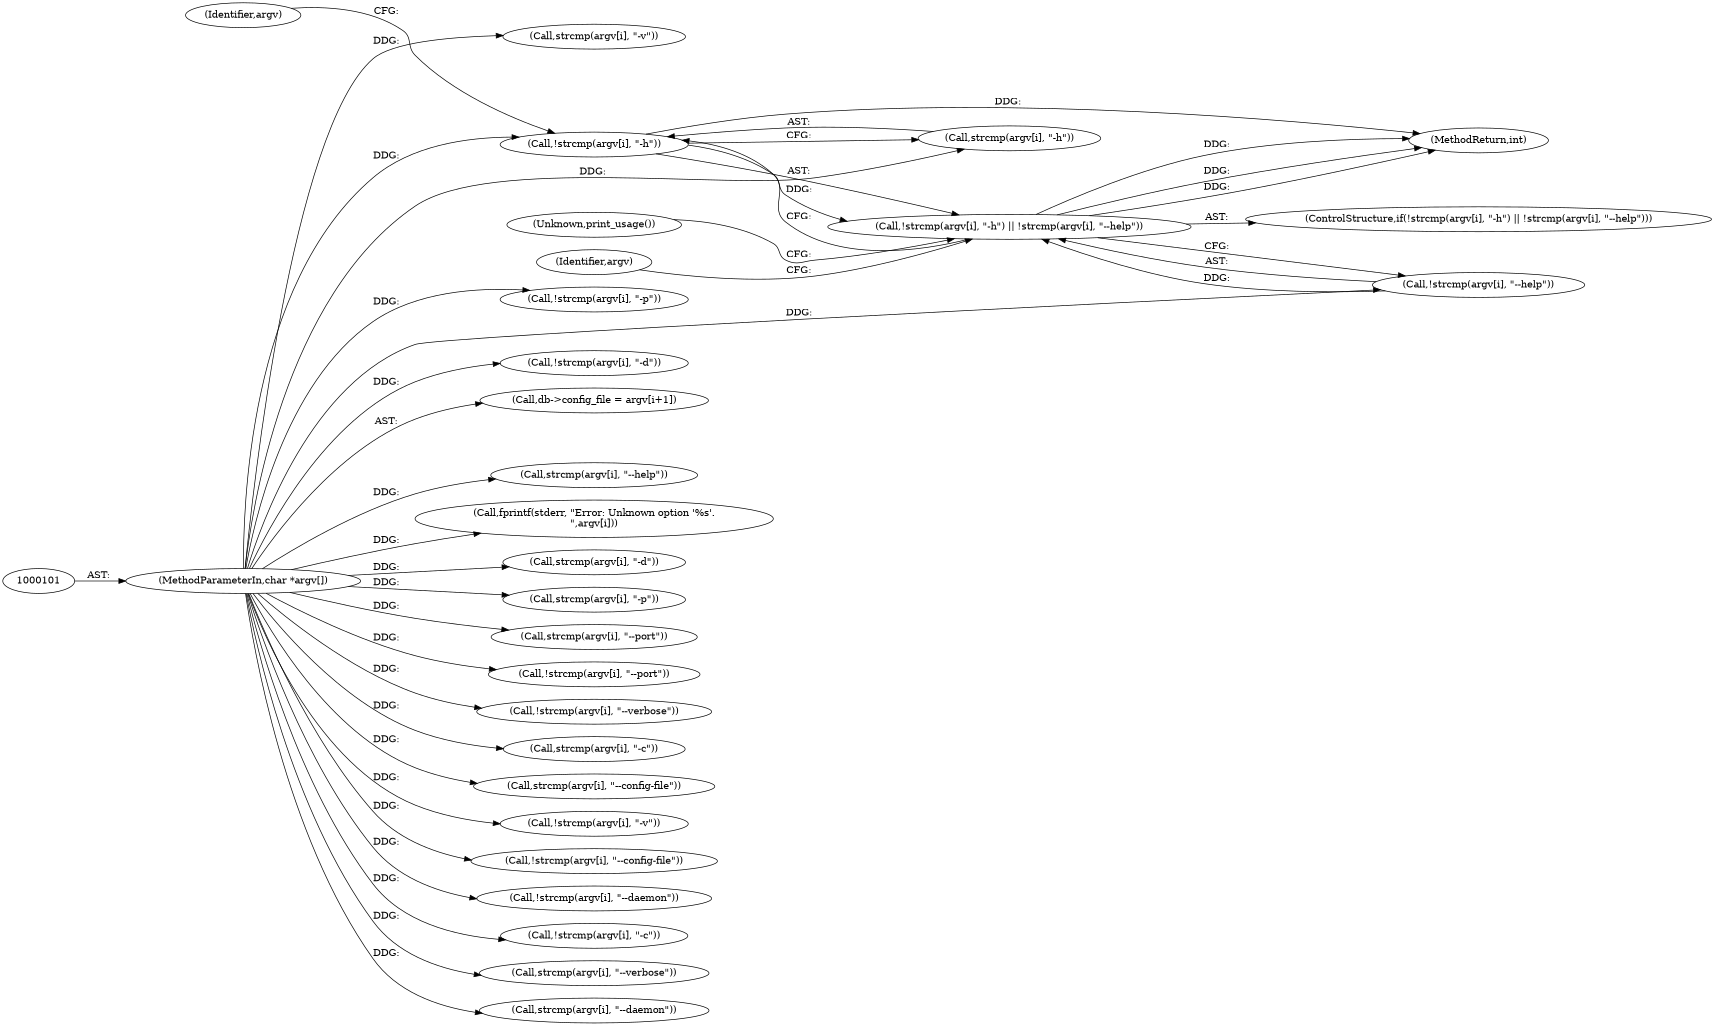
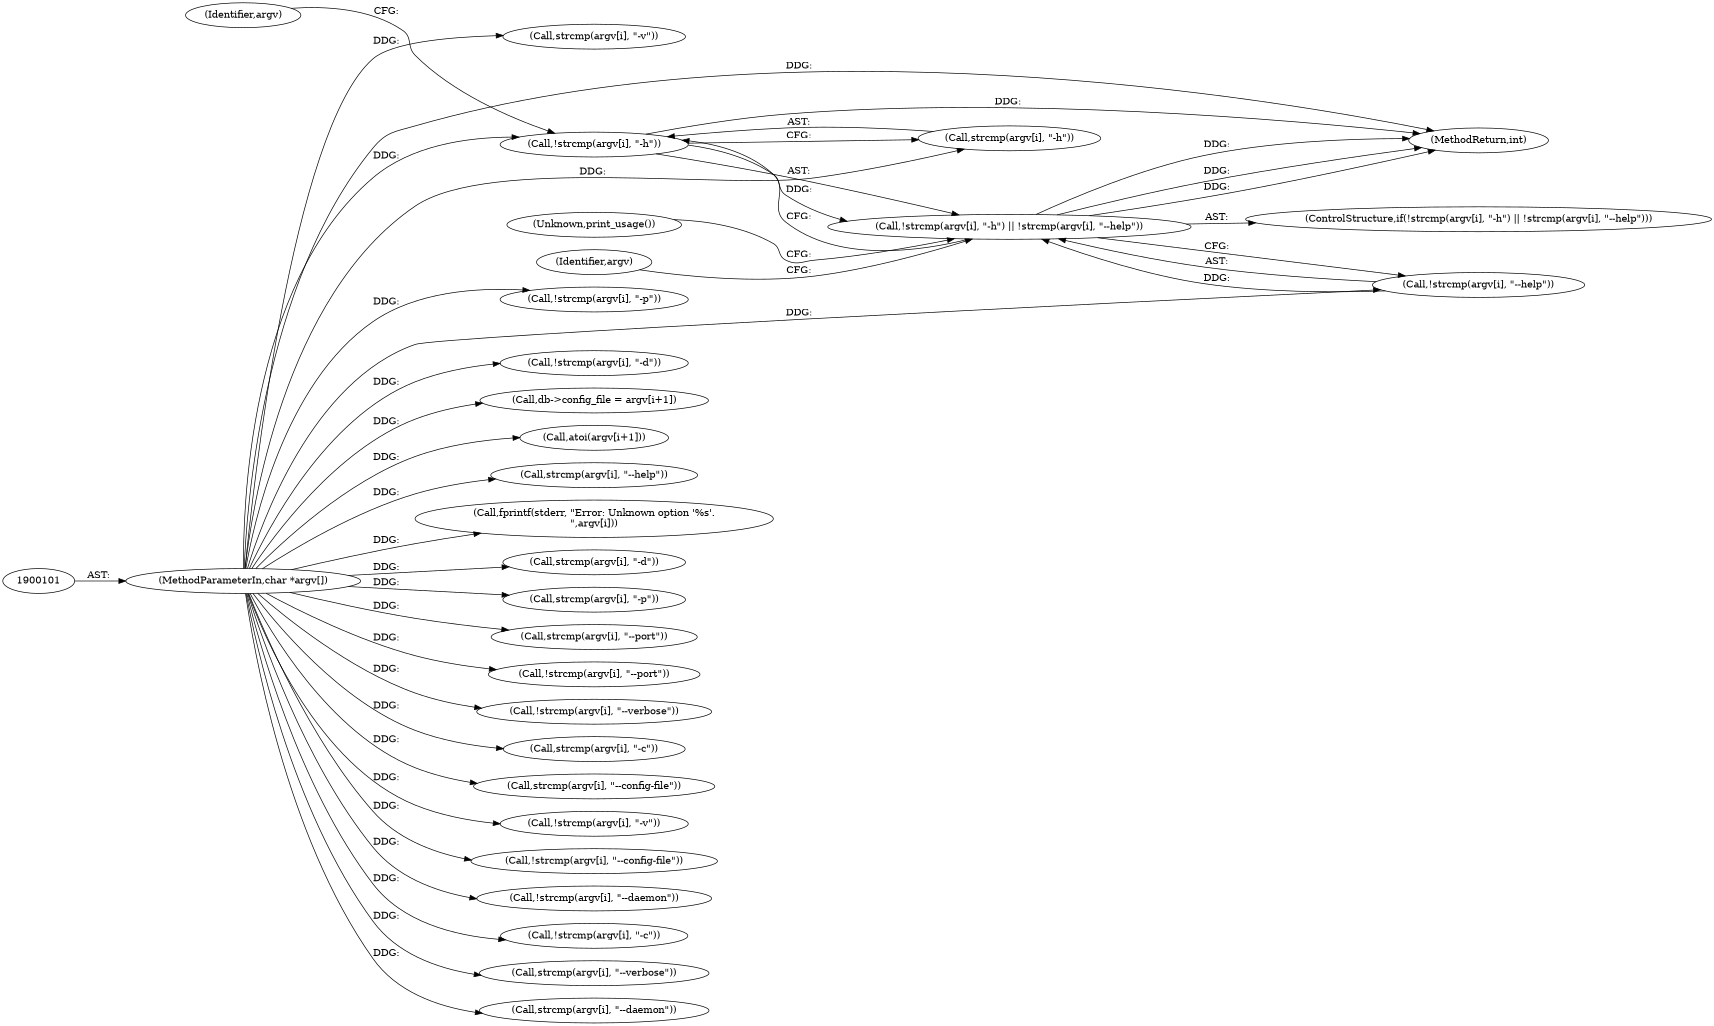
none -> (673, 81)
(388, 422) -> (388, 422)
none -> (594, 438)
(39, 581) -> (39, 581)
